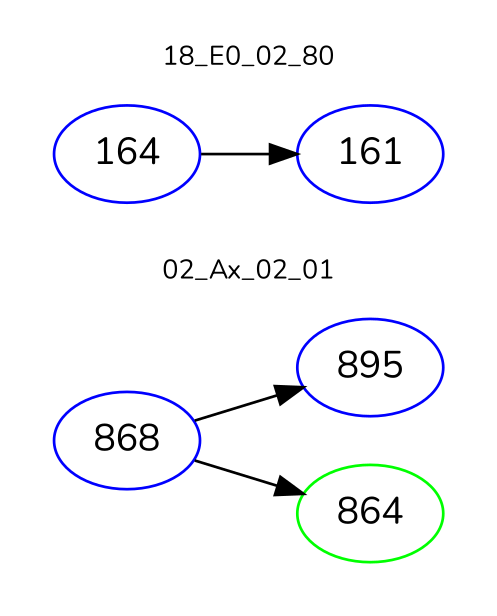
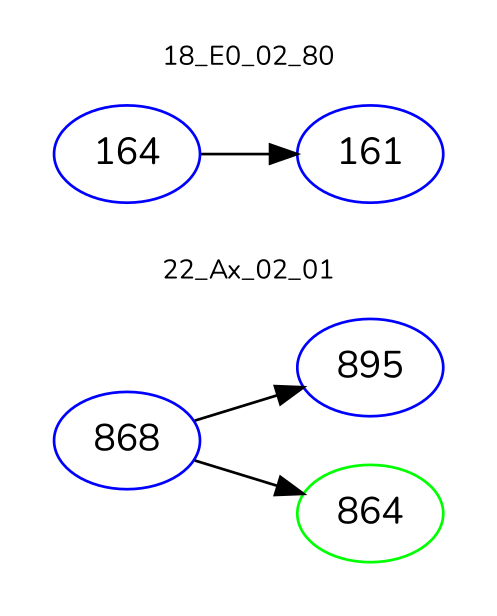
(249, 272) -> (249, 272)
